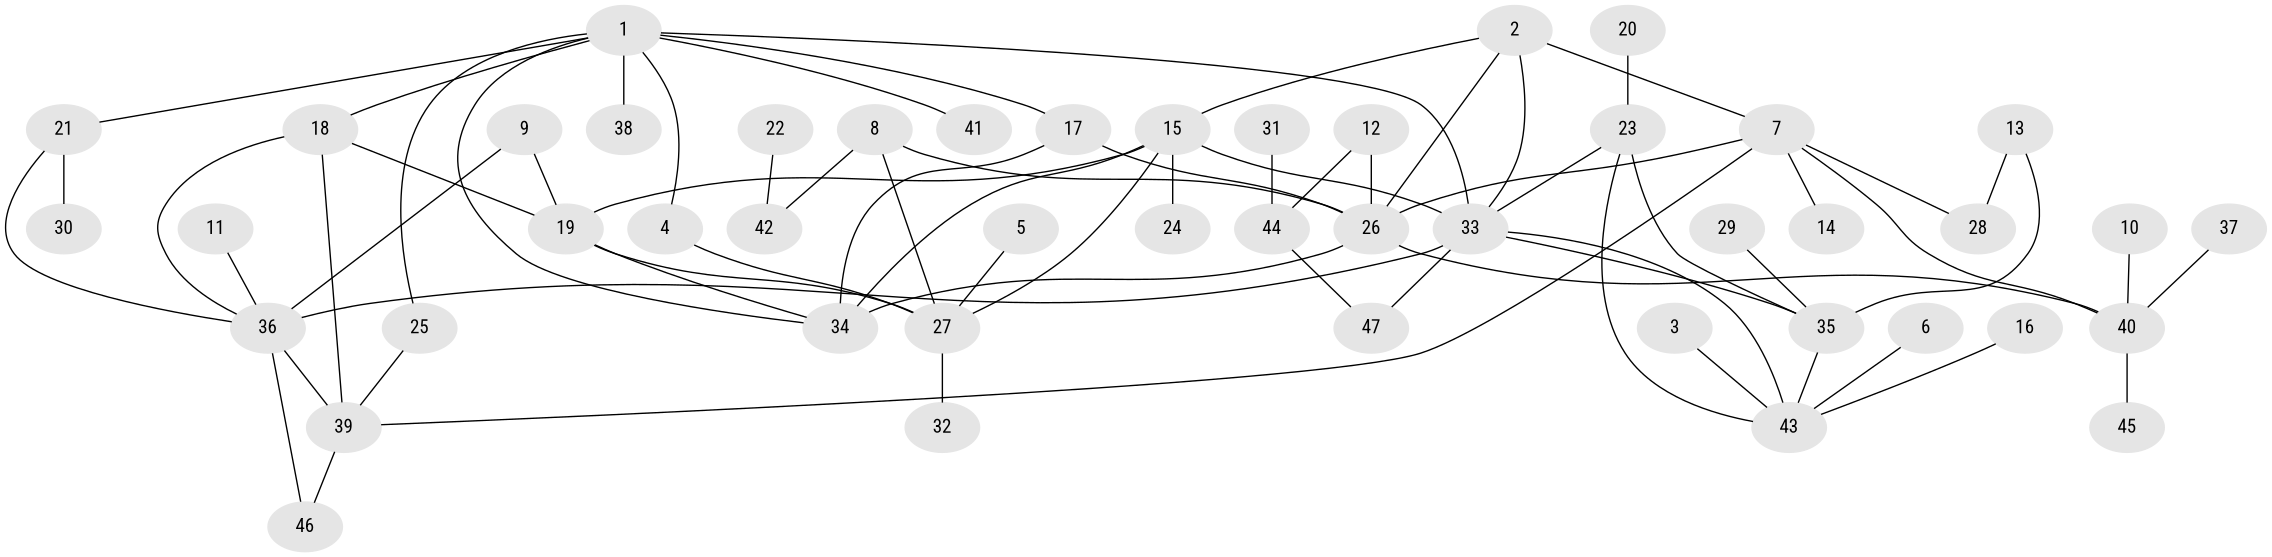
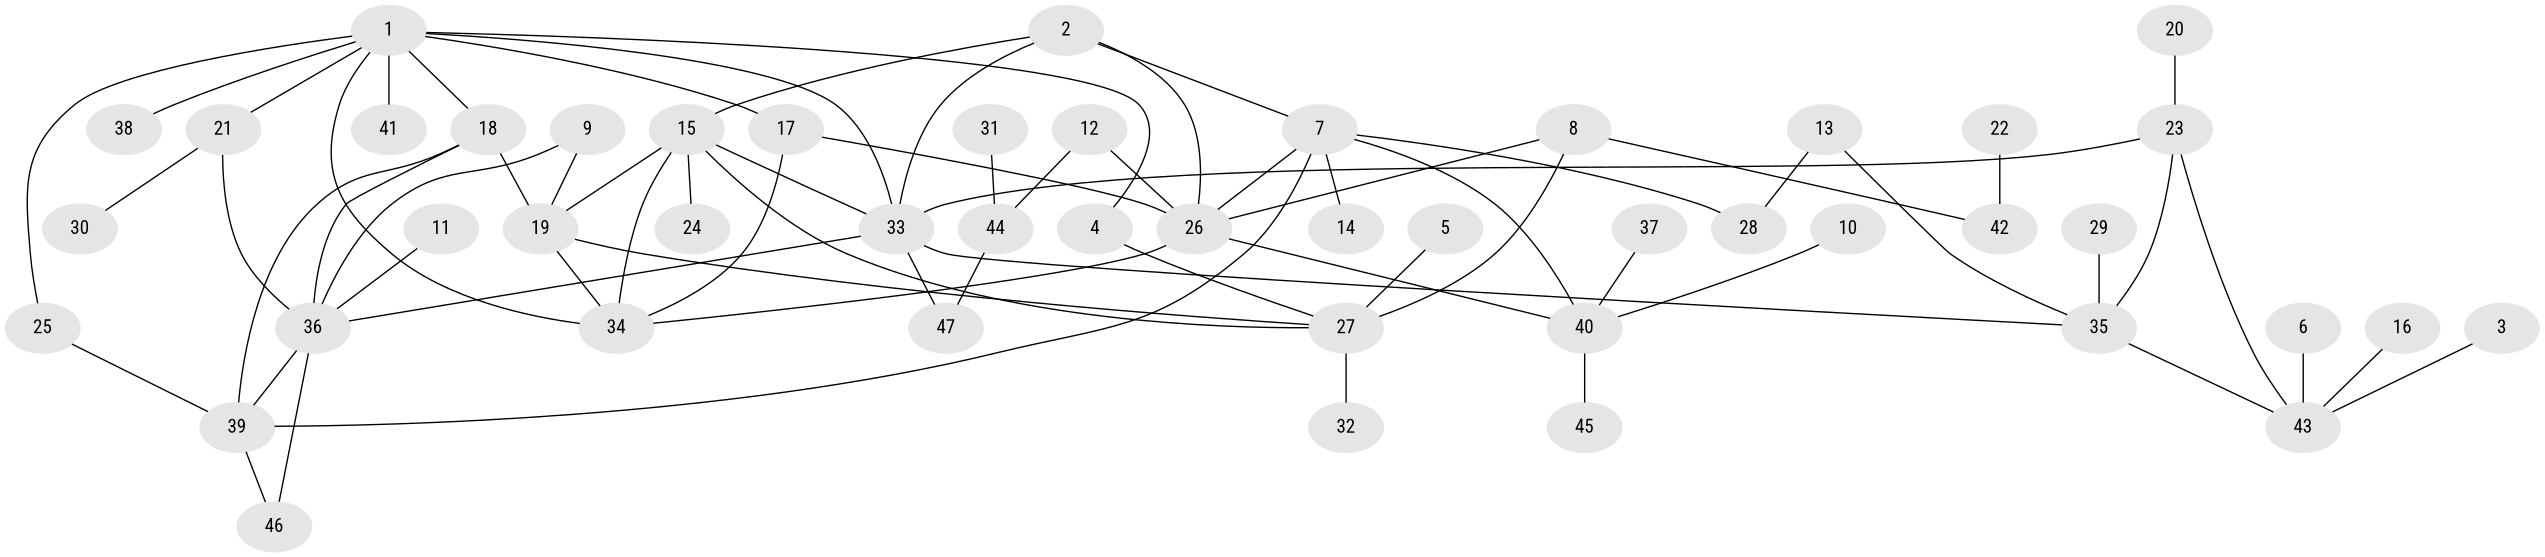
(1636, 257) -> none
